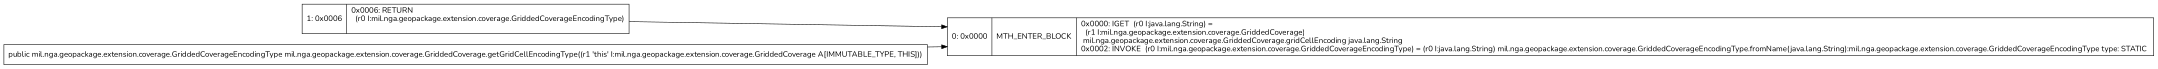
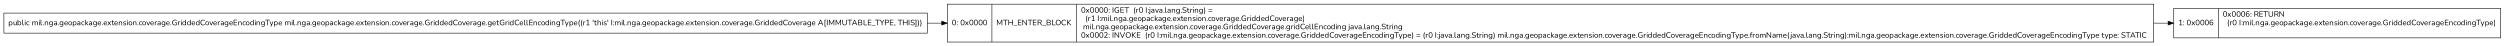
(785, 24) -> (2161, 23)
